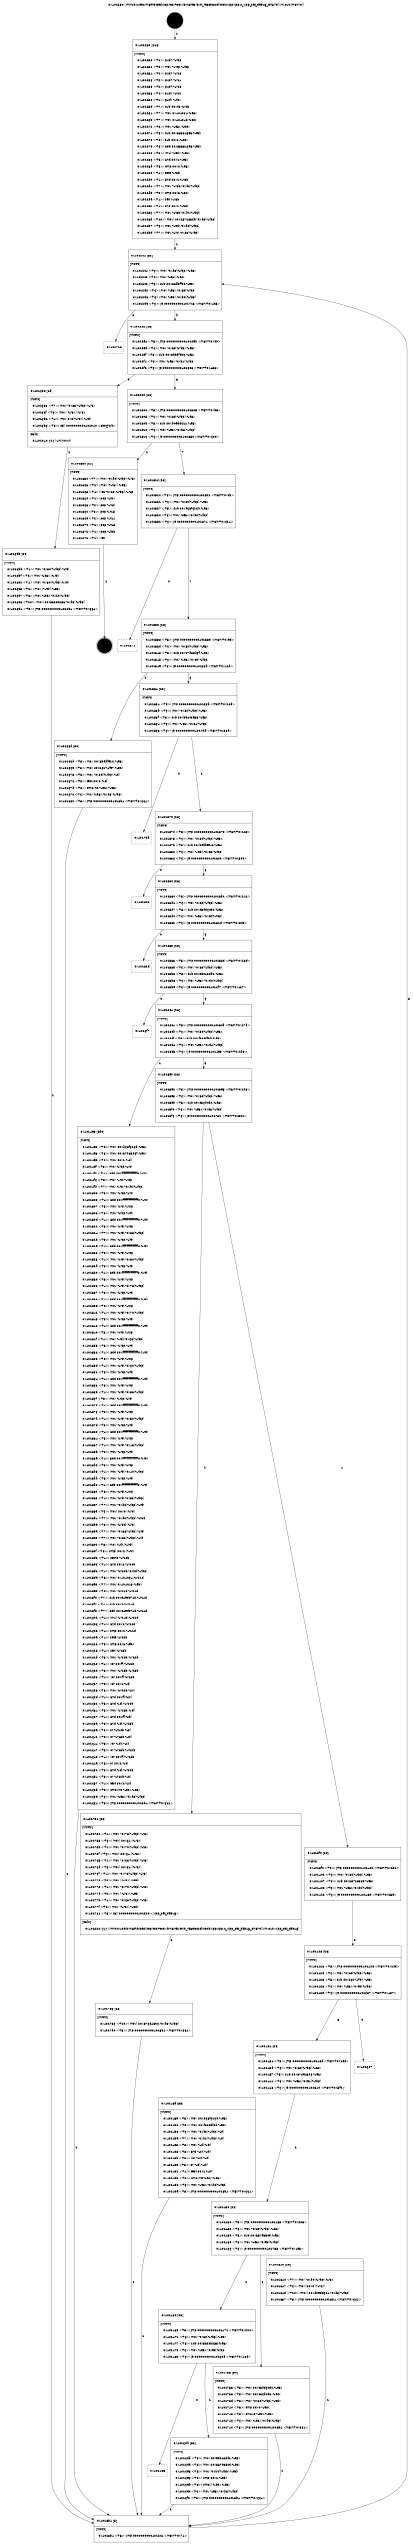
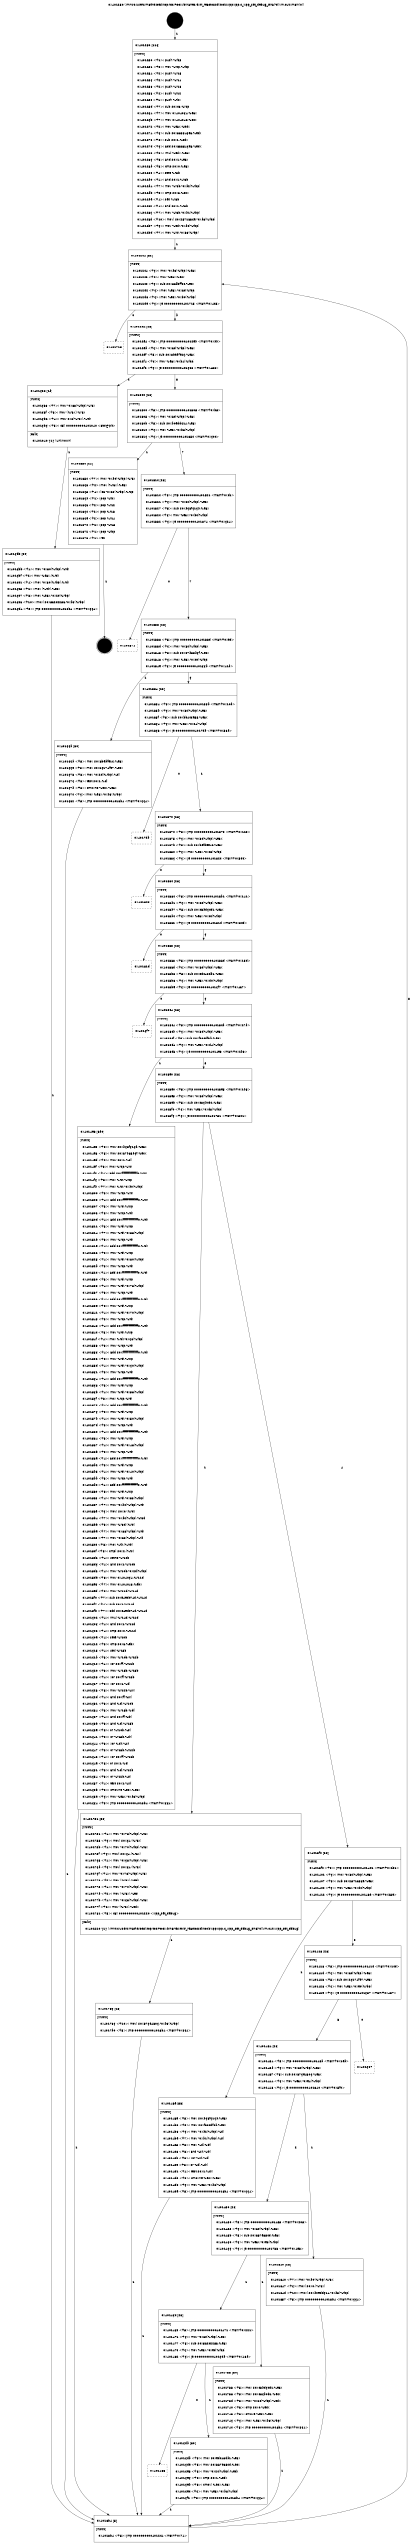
none -> (272, 1995)
none -> (309, 2175)
